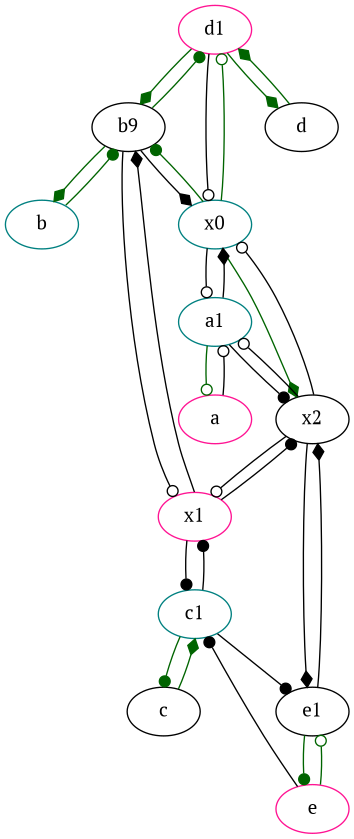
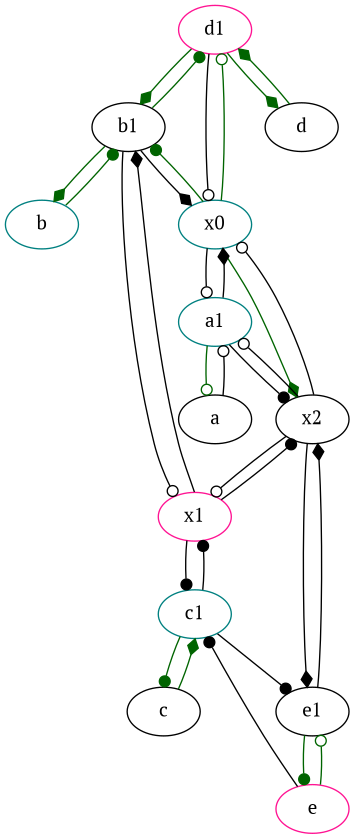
(129, 127) -> (129, 127)
(215, 419) -> (215, 419)
